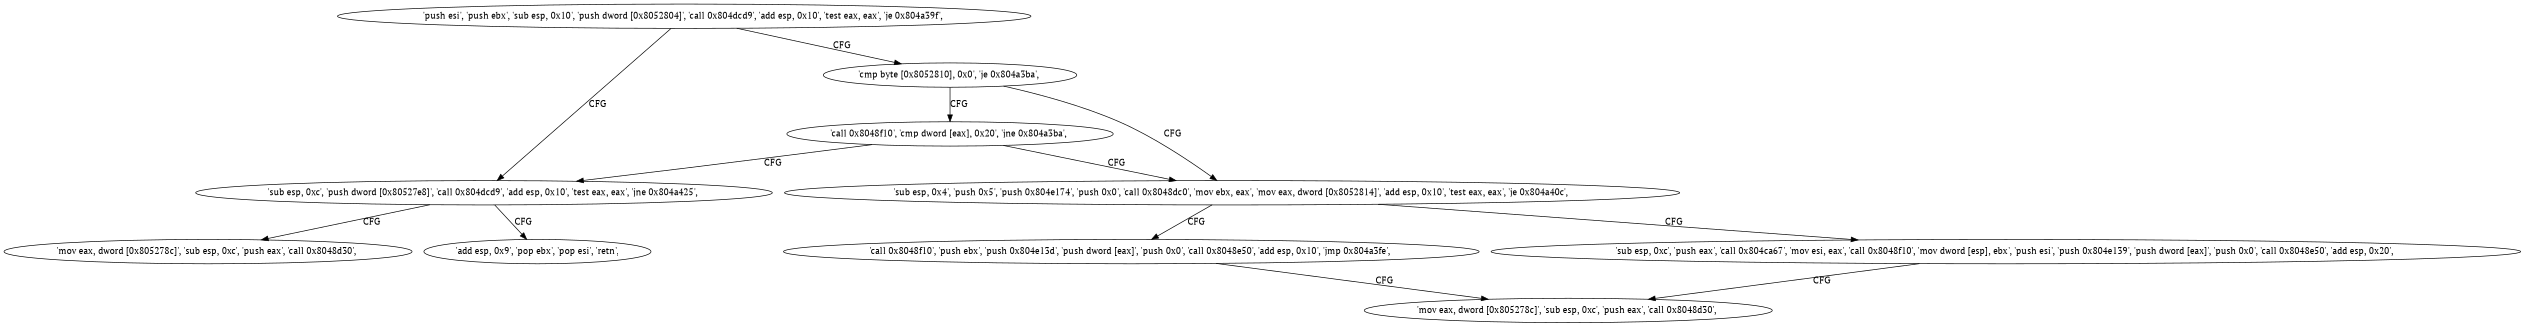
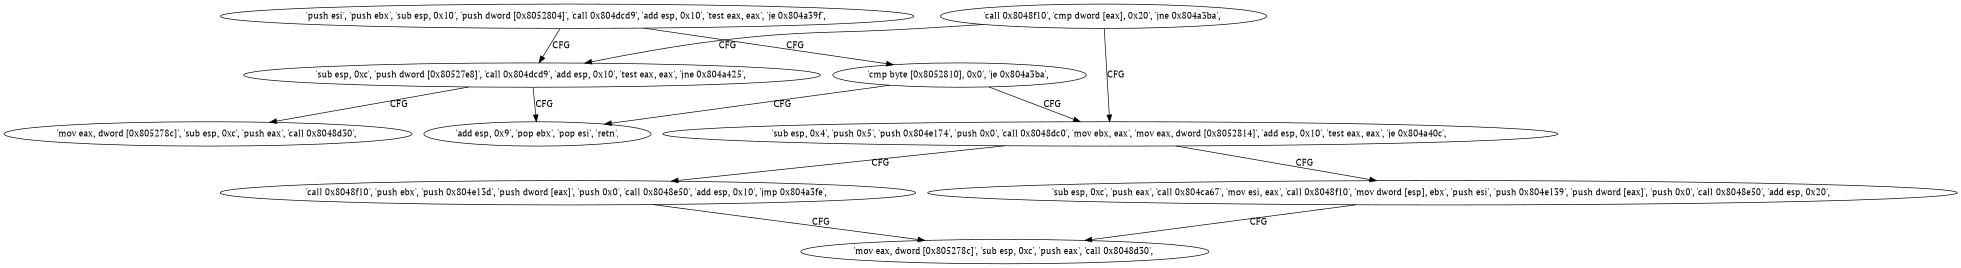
(950, 101) -> (751, 104)
